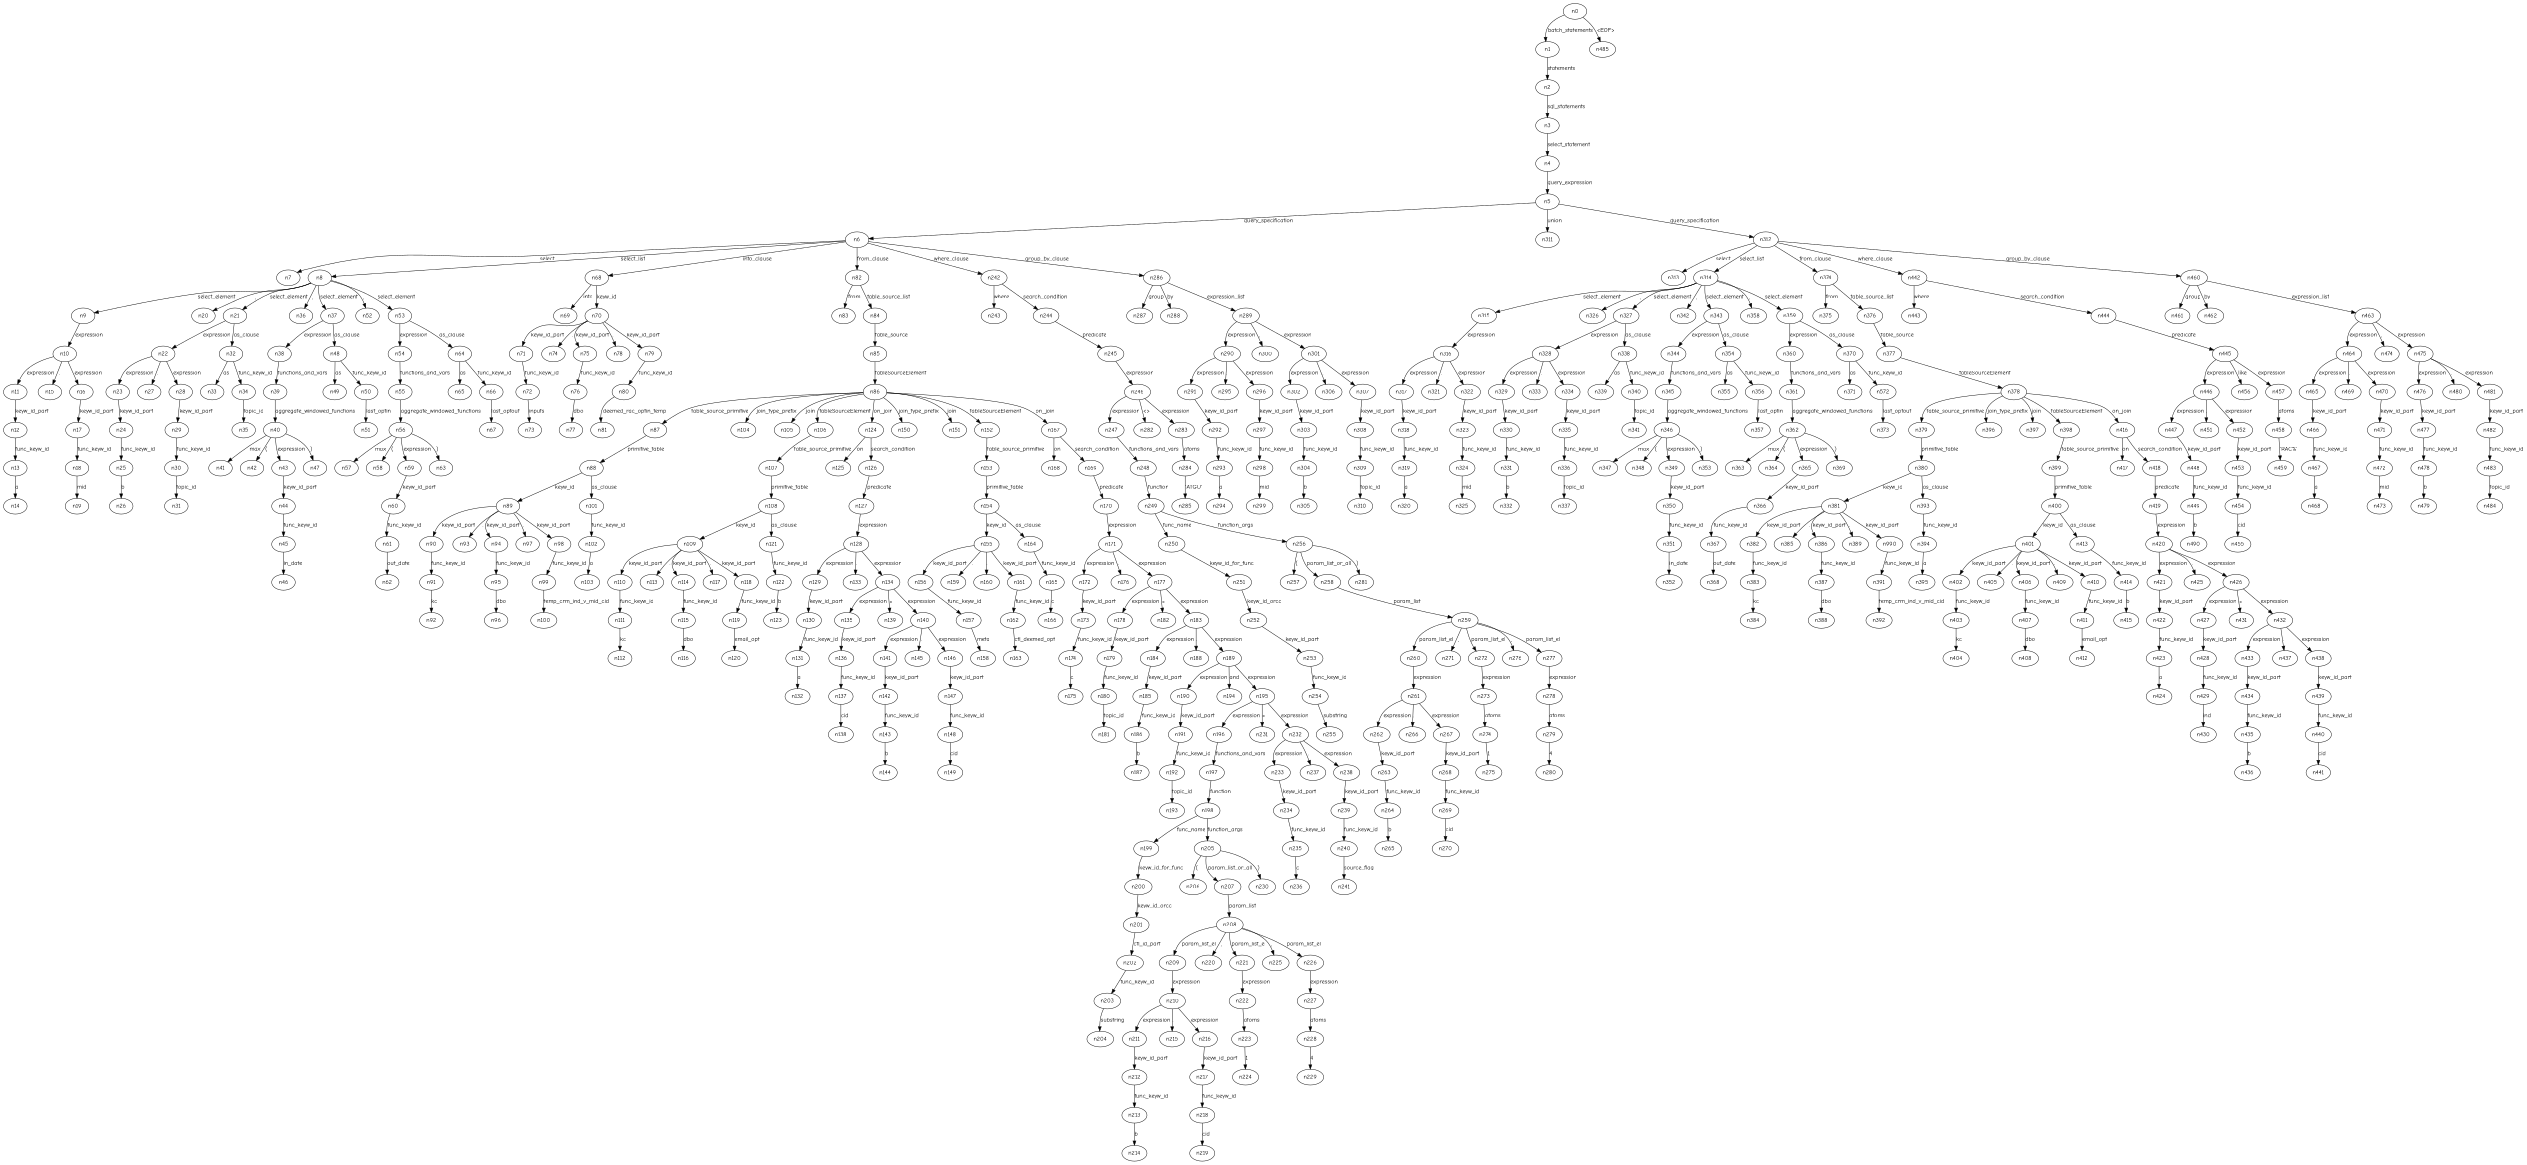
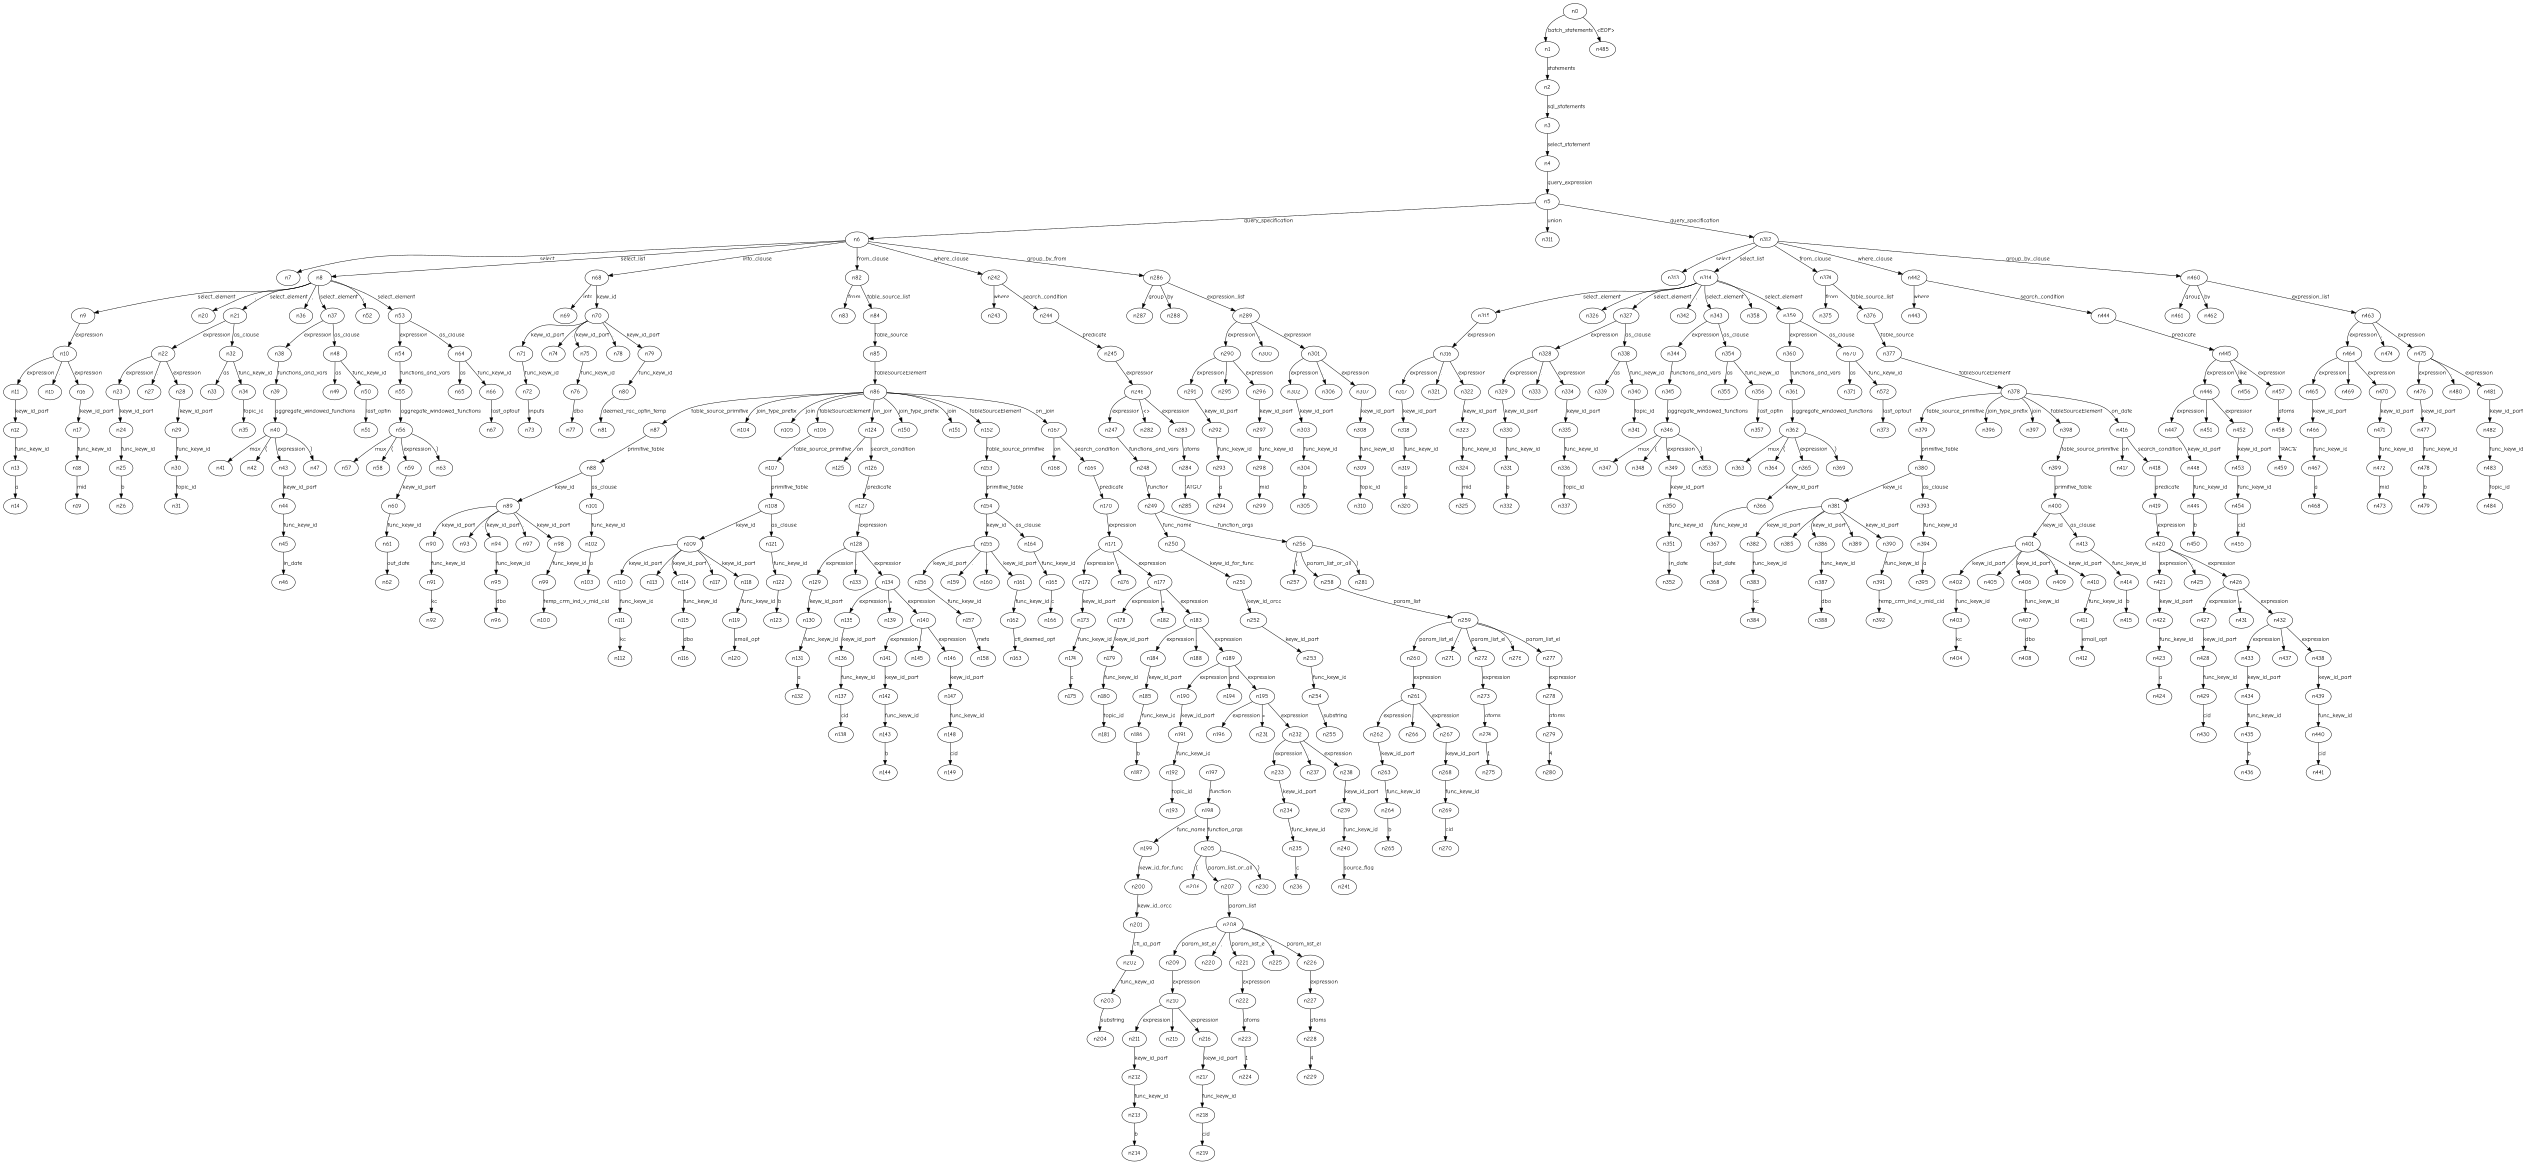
(1047, 259) -> (1047, 259)
(1850, 354) -> (1850, 354)
(2122, 411) -> (2122, 411)
(1890, 544) -> (1890, 544)
(2194, 544) -> (2194, 544)
(2207, 716) -> (2207, 716)
(1216, 751) -> none
